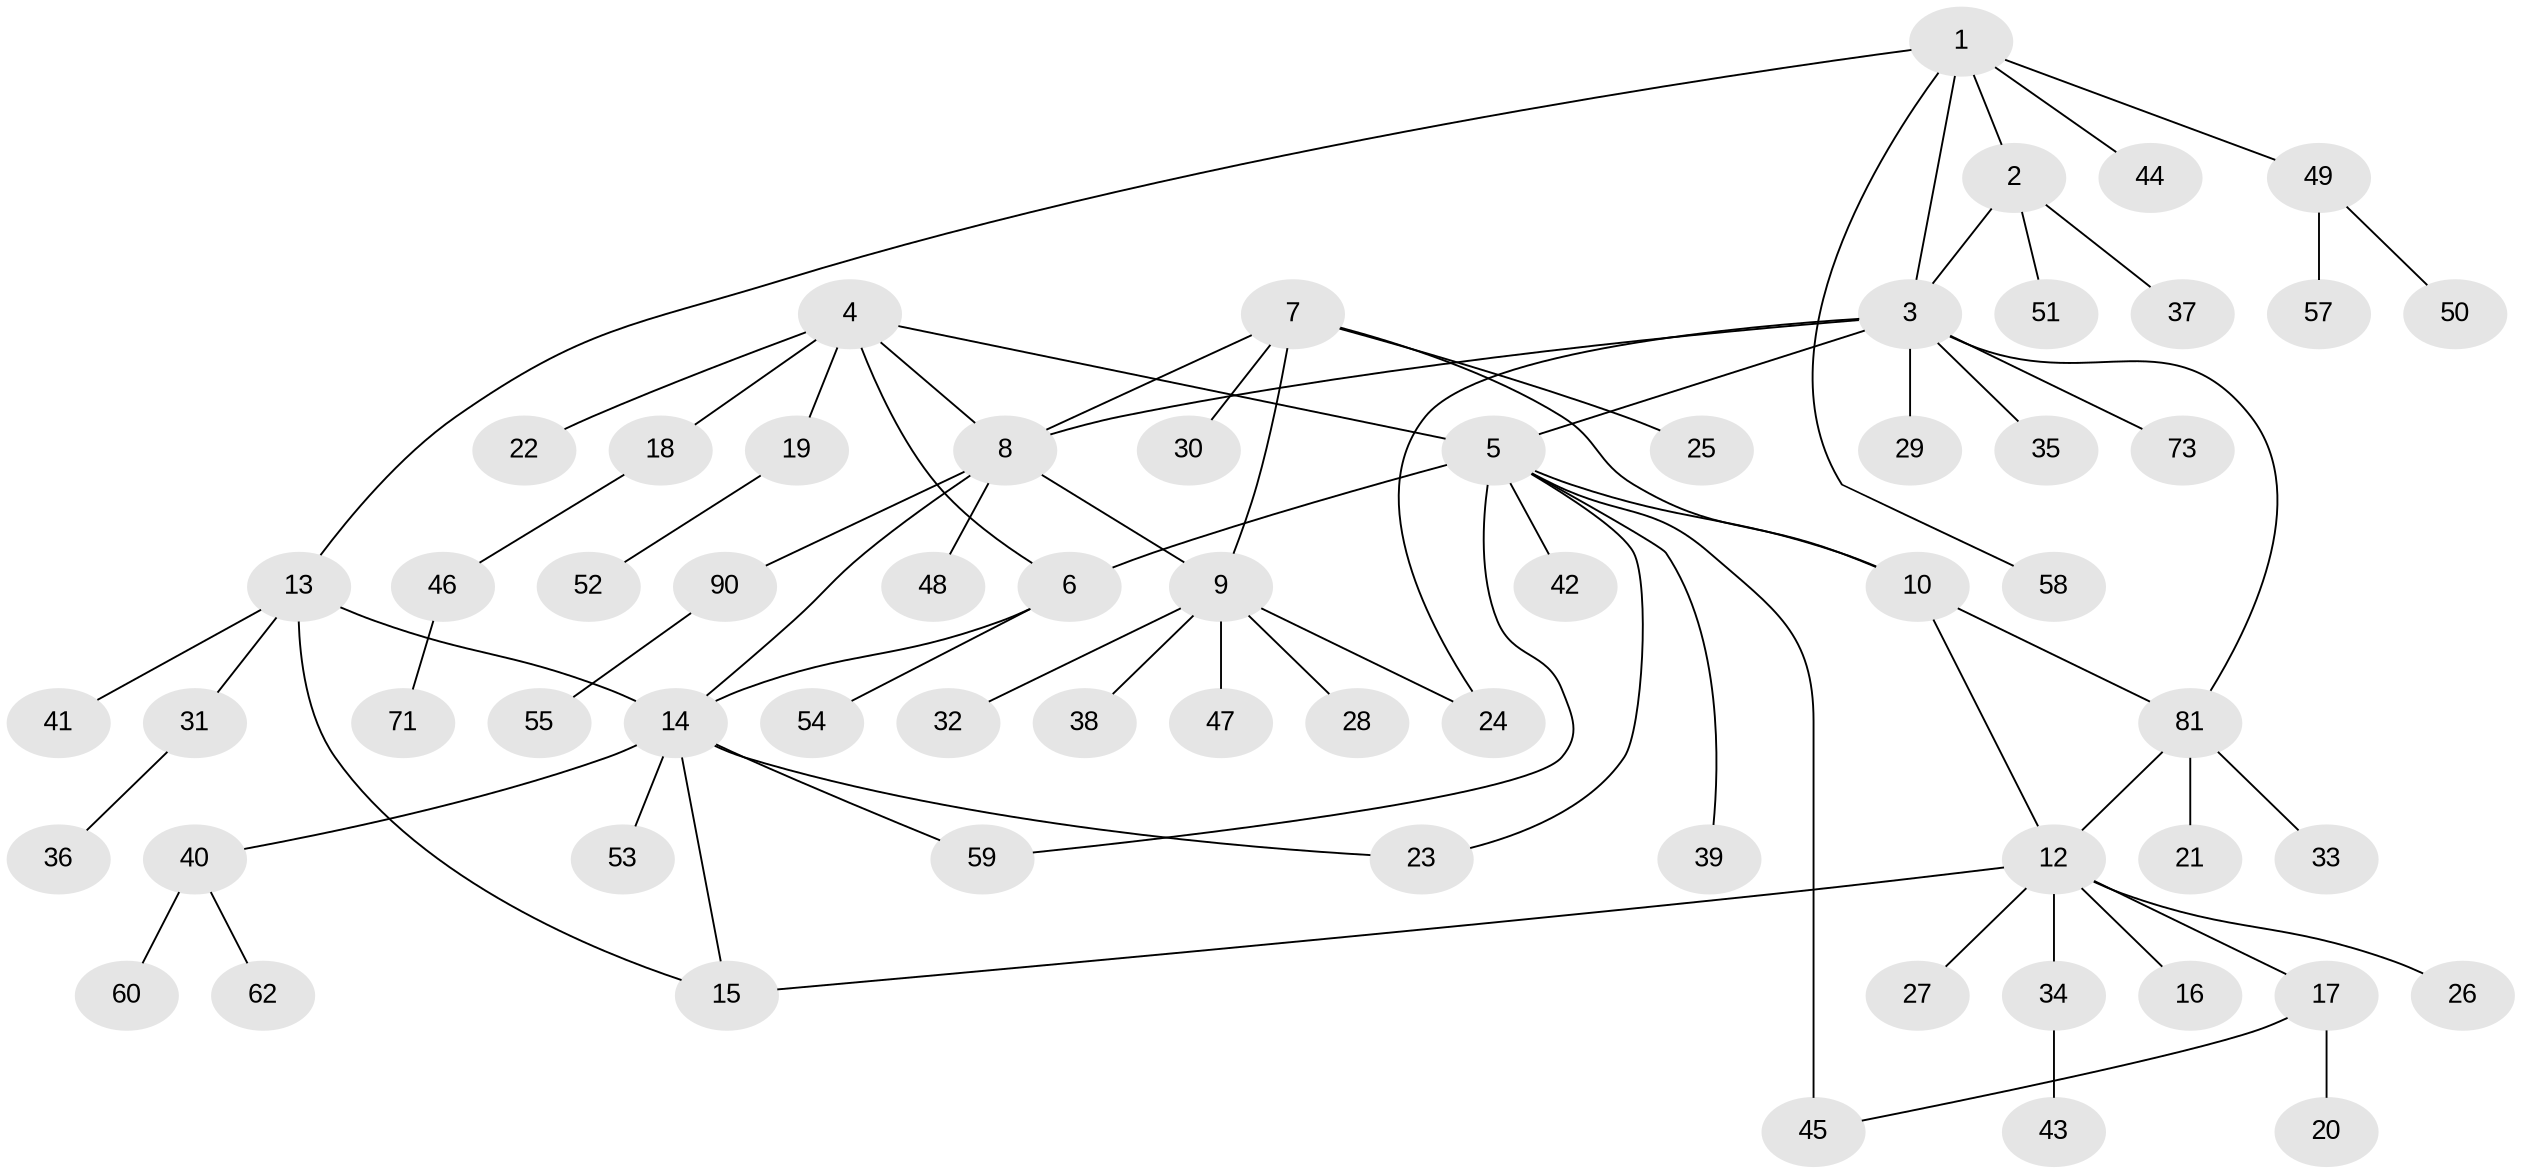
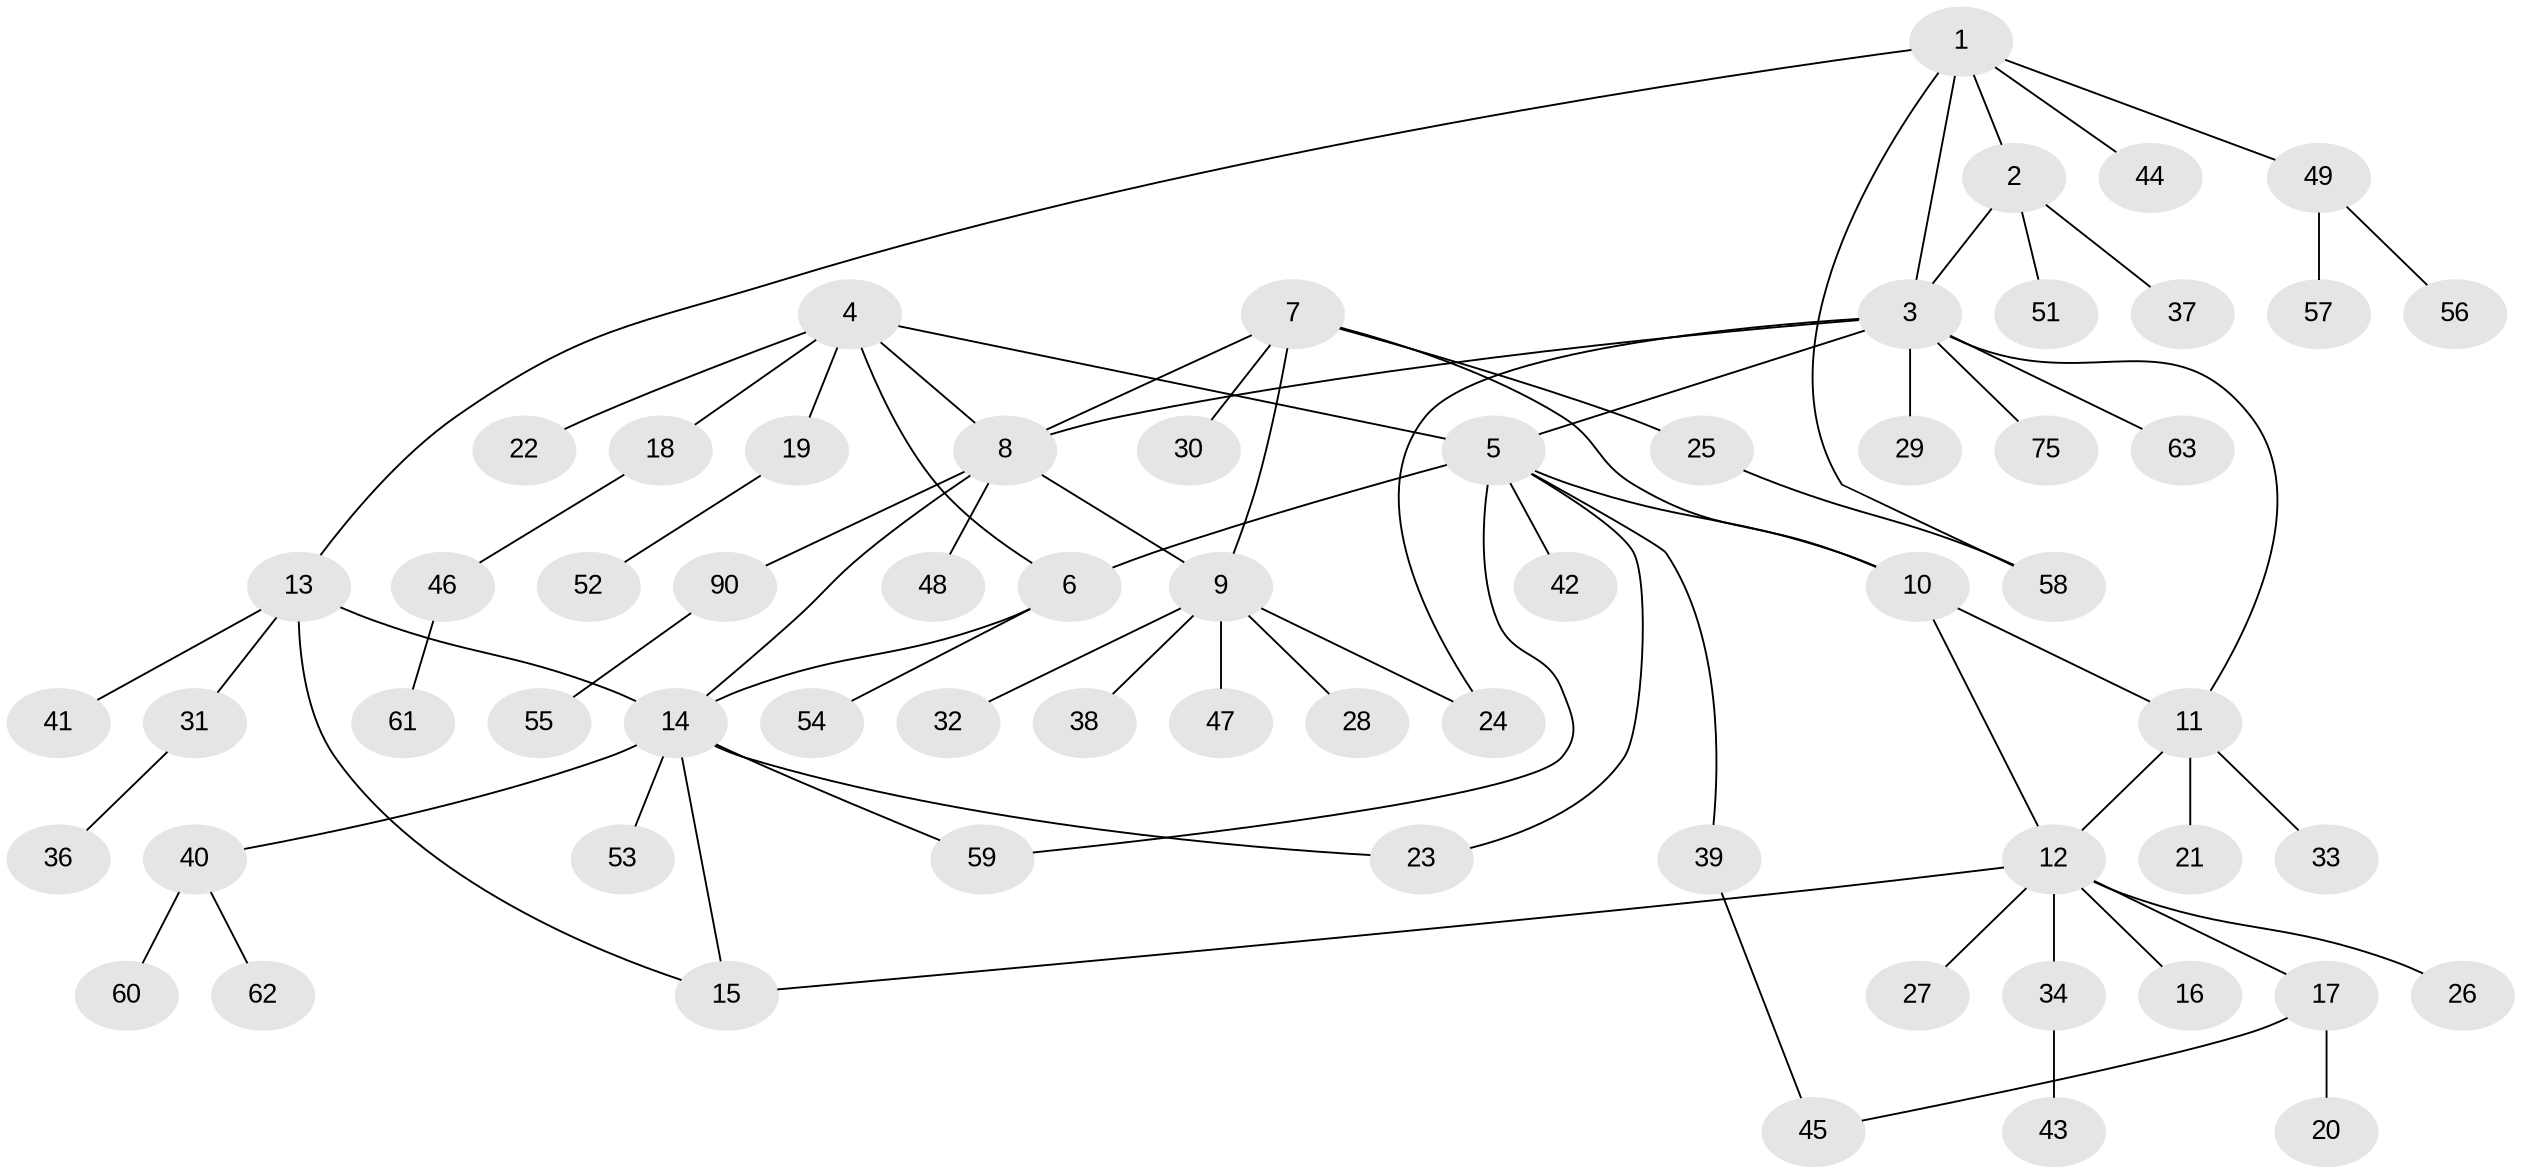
(2455, 314) -> (2455, 314)
(2046, 451) -> (2046, 451)
(2183, 451) -> (2183, 451)
none -> (1879, 517)
(1813, 708) -> (1761, 995)
(403, 723) -> (403, 723)
(2190, 723) -> (2190, 723)
